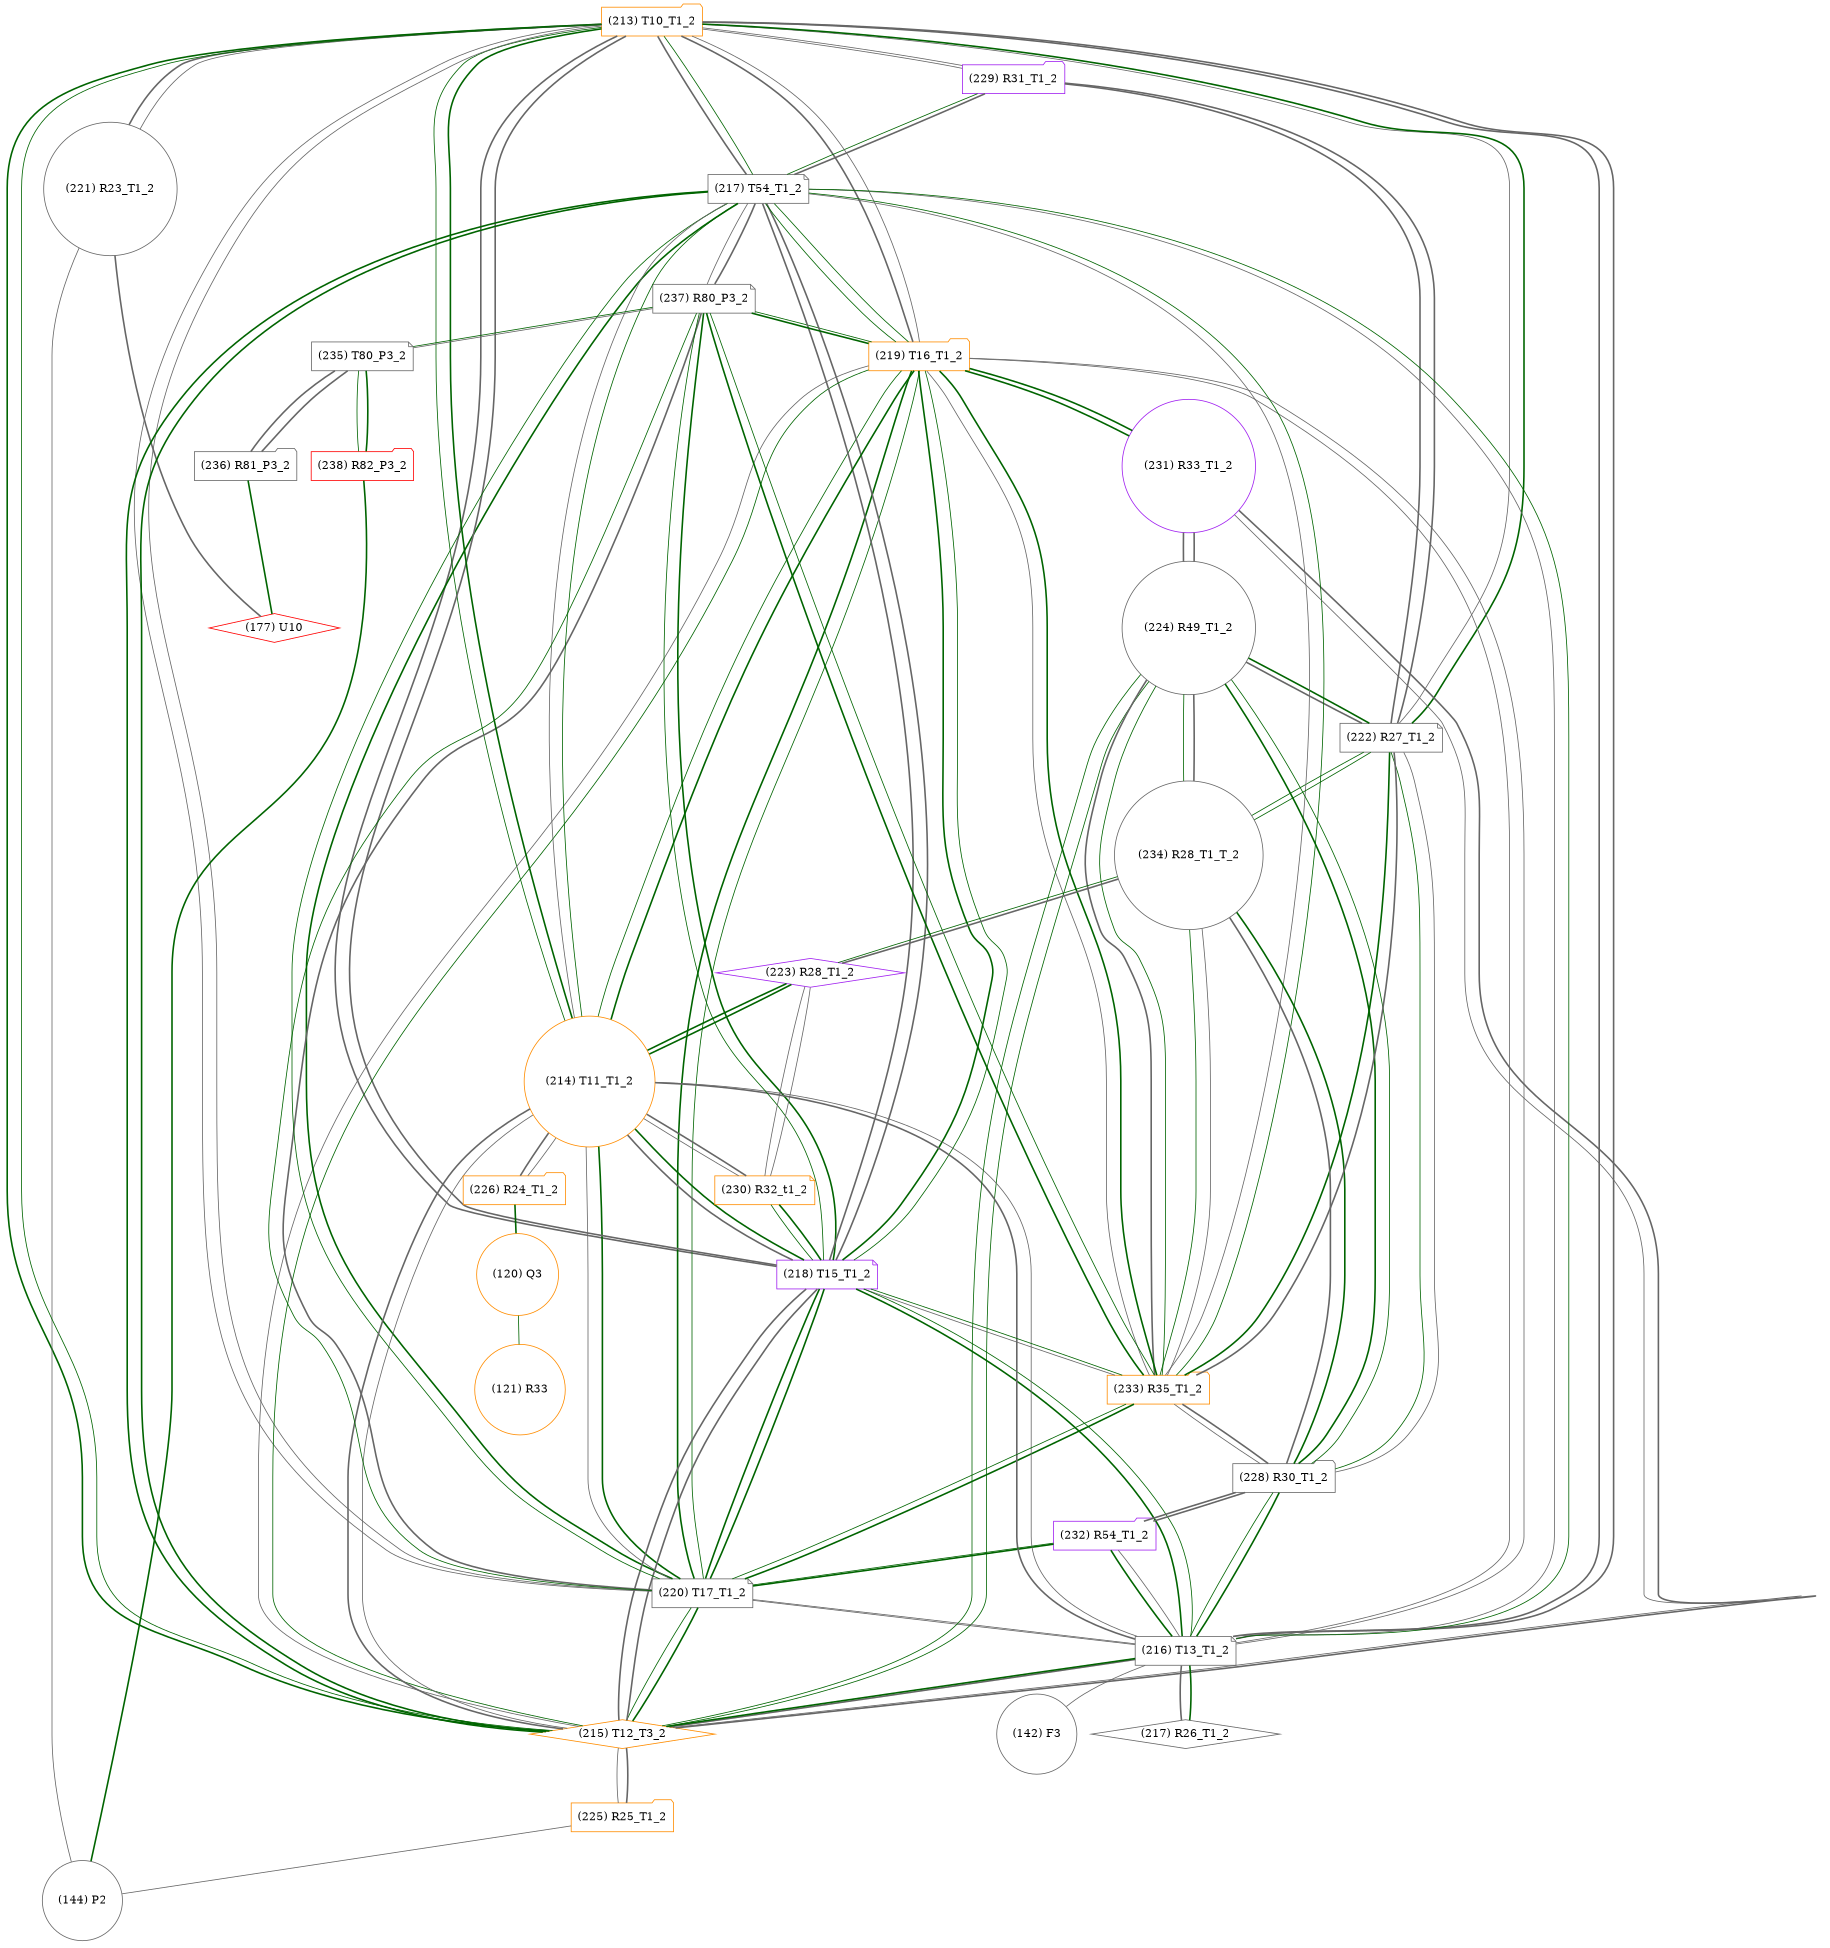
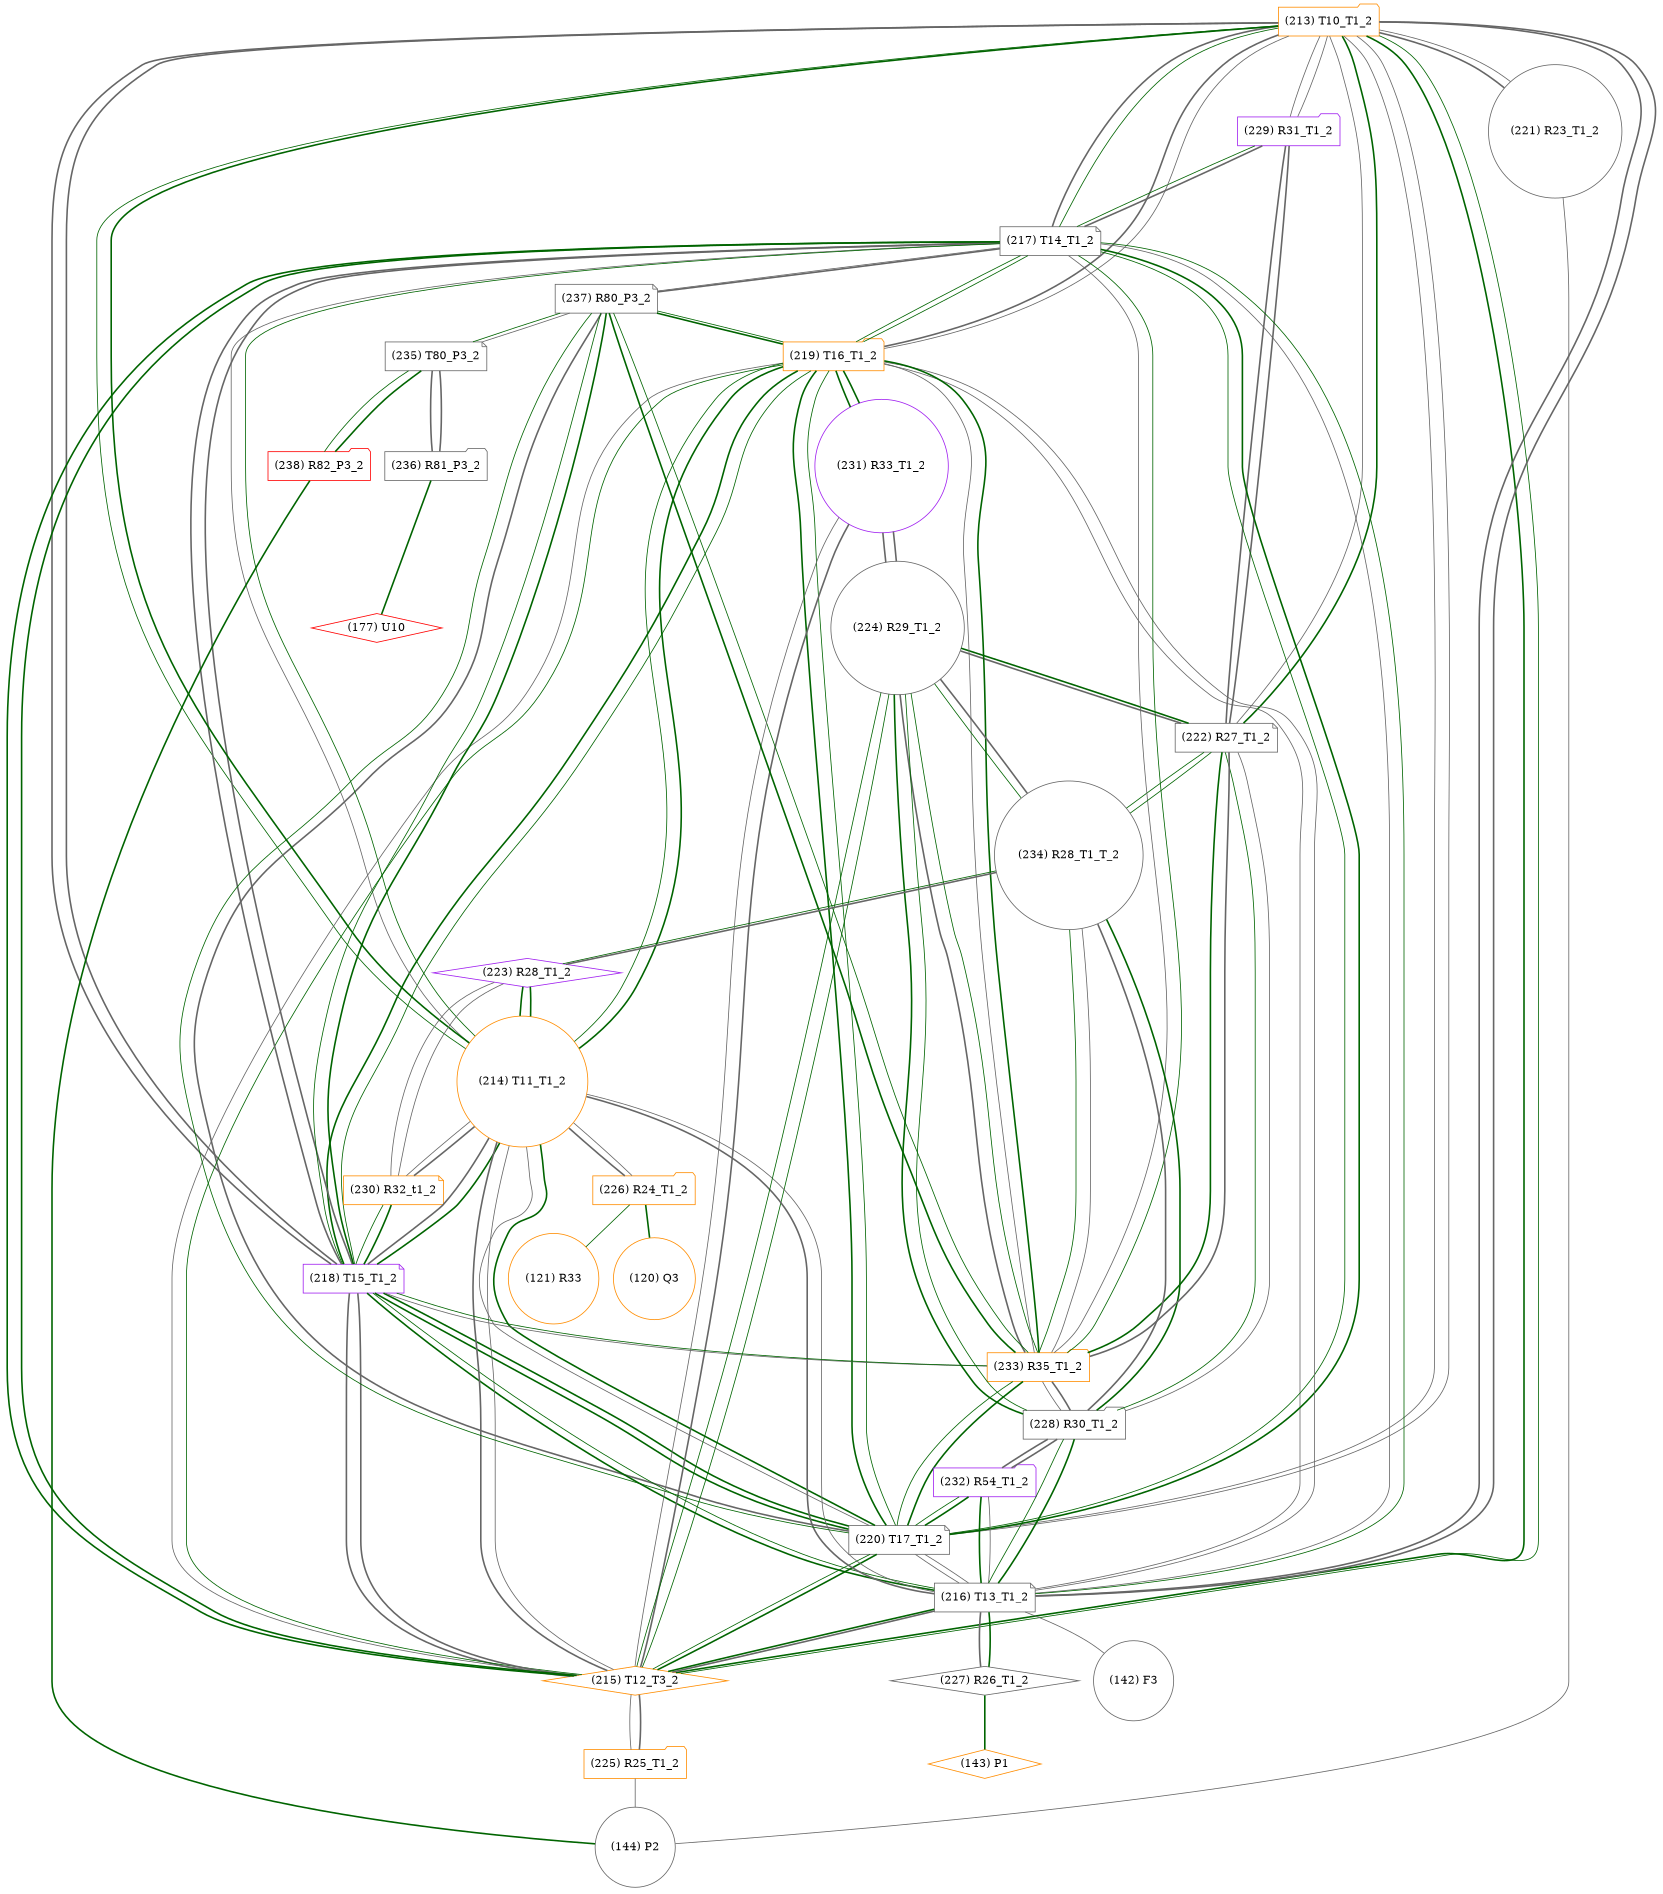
(758, 189) -> (1050, 241)
(160, 470) -> none
(1189, 628) -> (898, 628)
(519, 1330) -> (608, 1226)
(1186, 1734) -> (985, 1681)
none -> (985, 1764)
